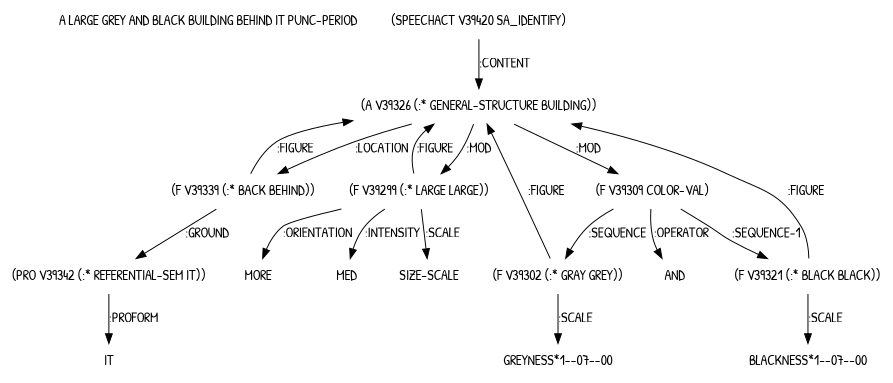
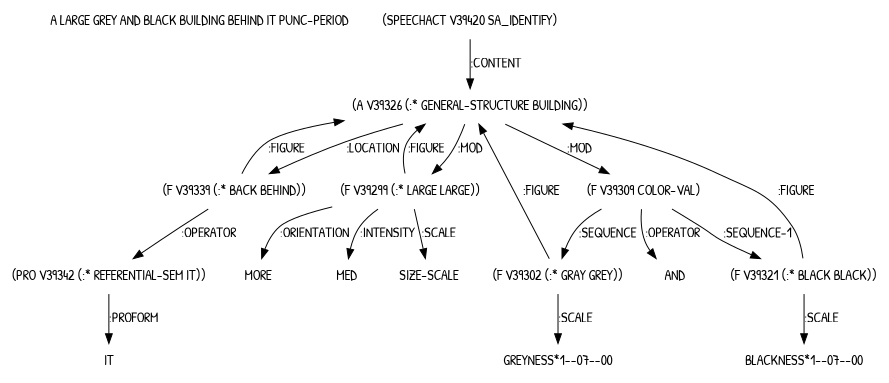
(207, 234) -> (209, 234)
